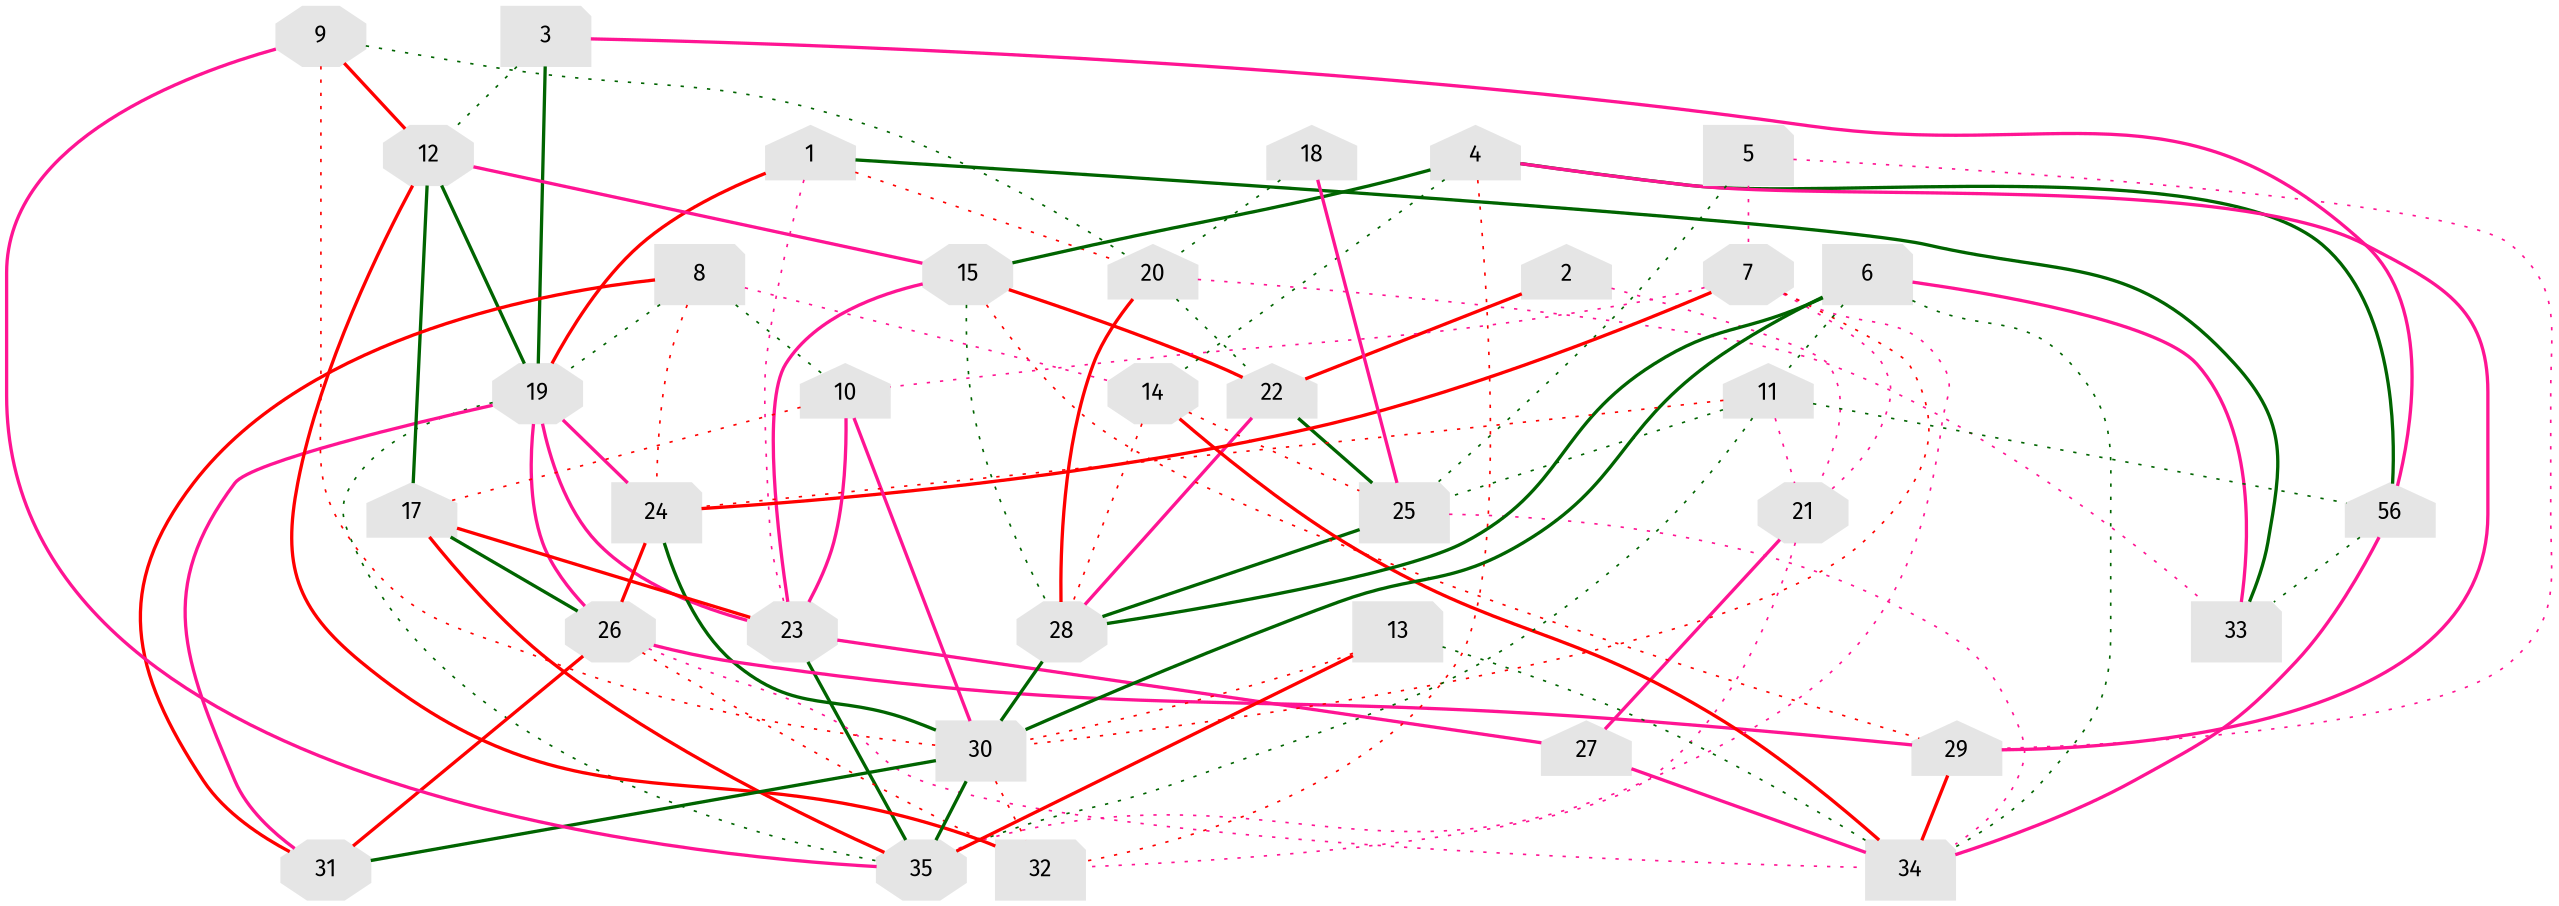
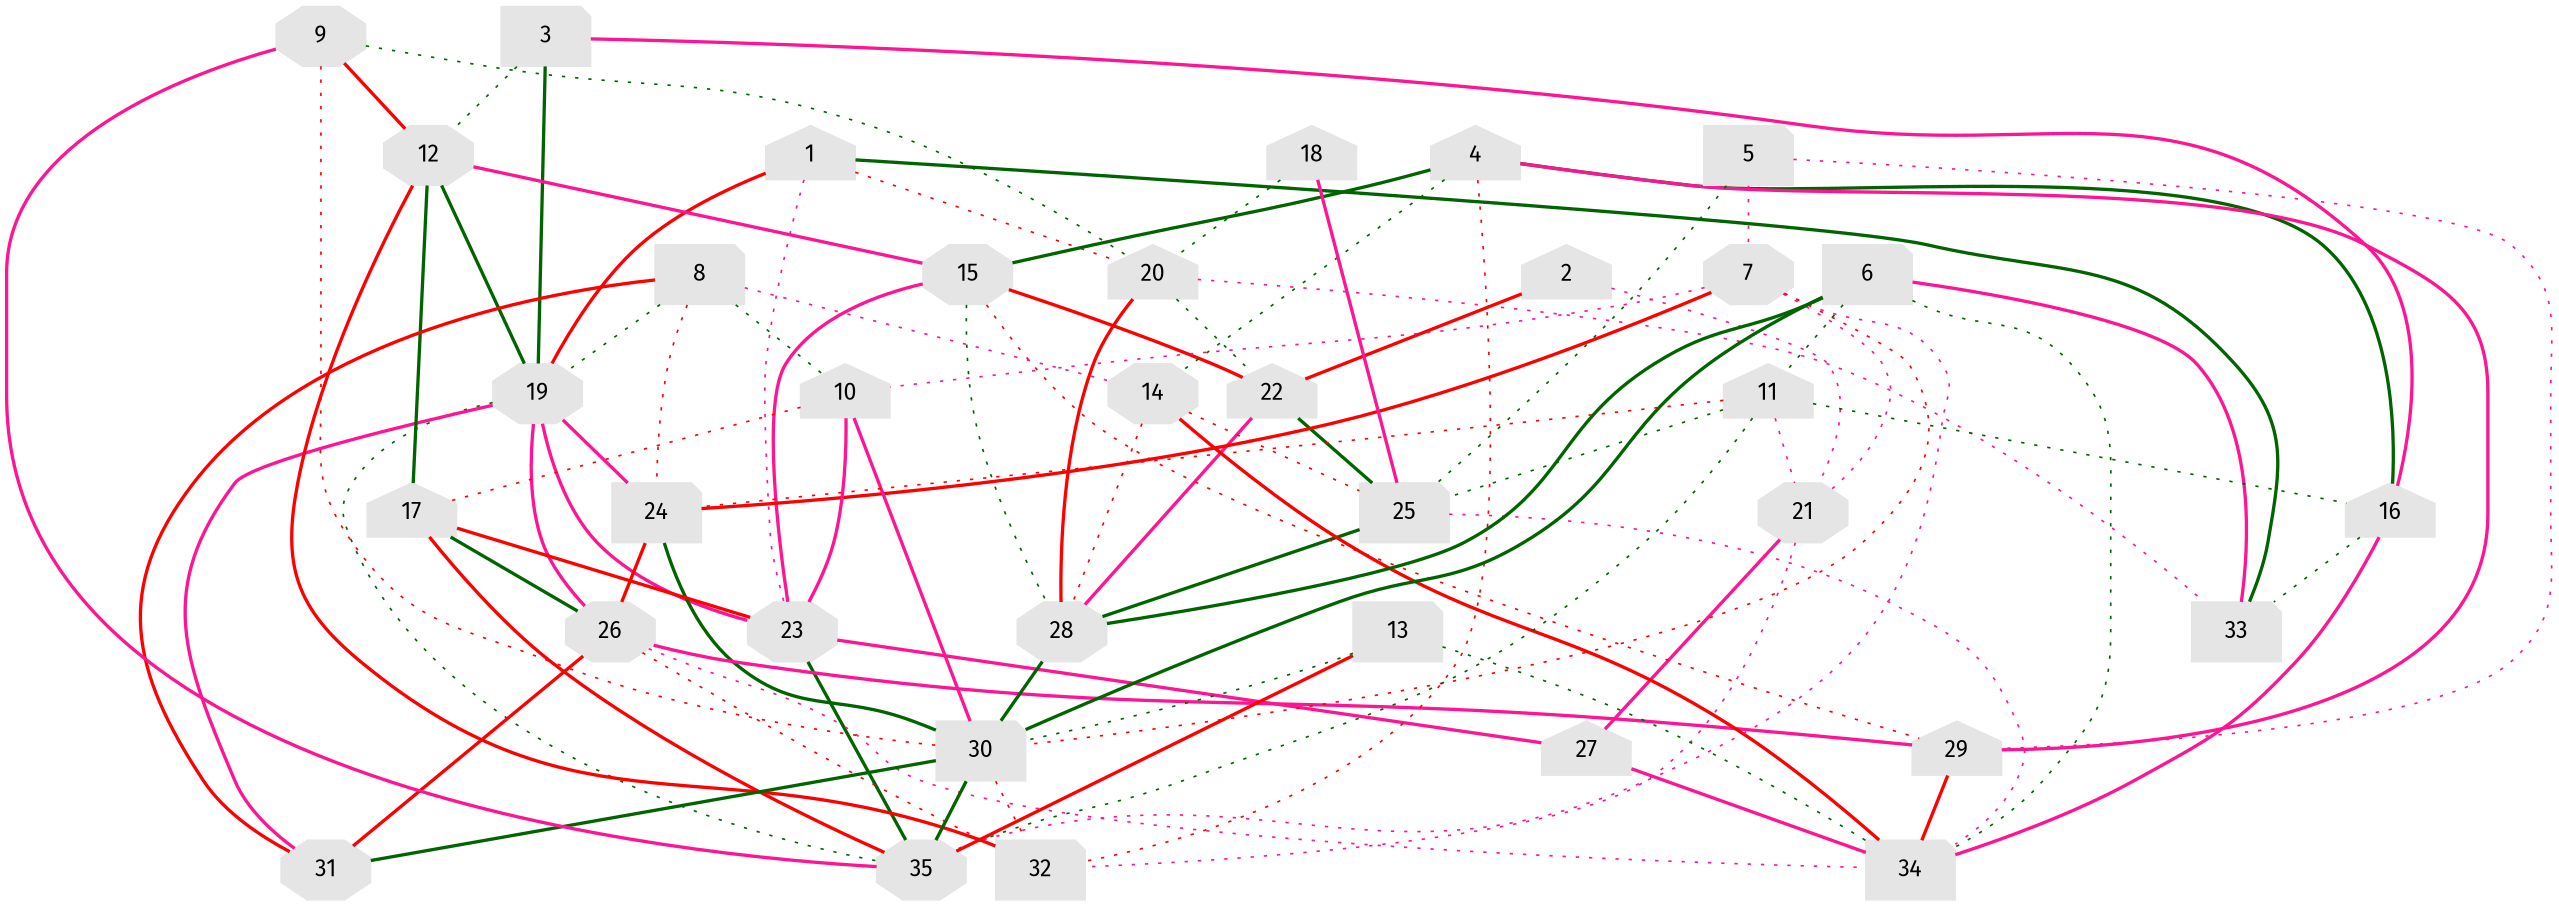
(2390, 513) -> (2390, 513)
(1150, 712) -> (1150, 712)
